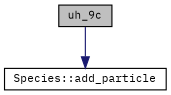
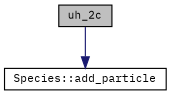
(85, 16) -> (85, 16)
